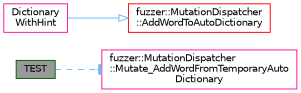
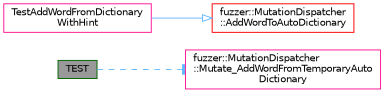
(36, 18) -> (78, 18)
